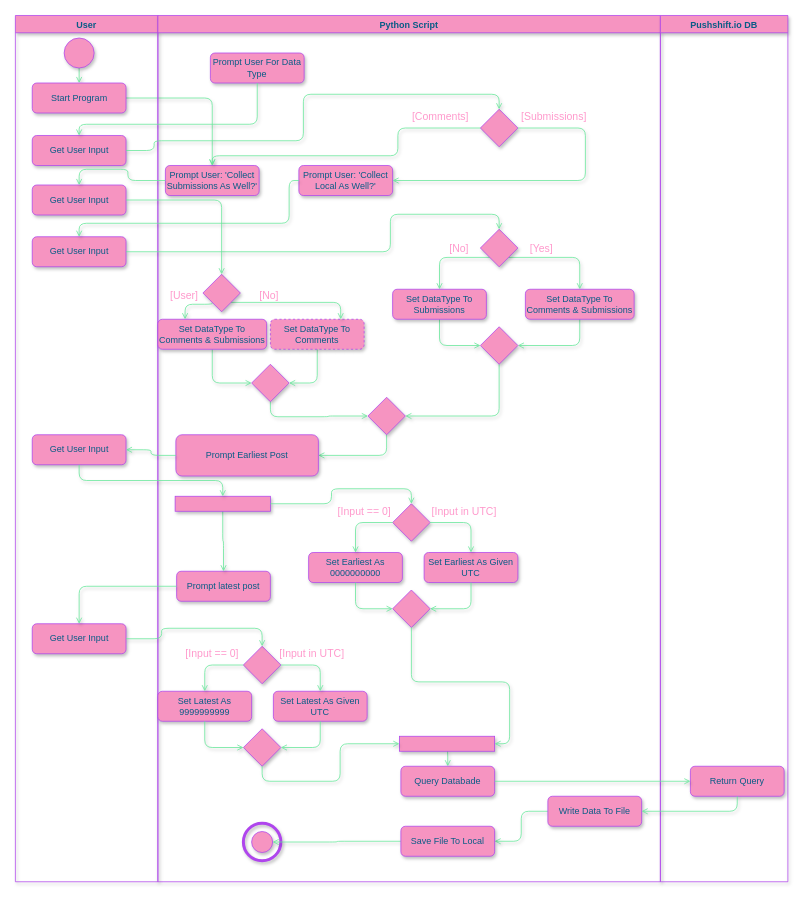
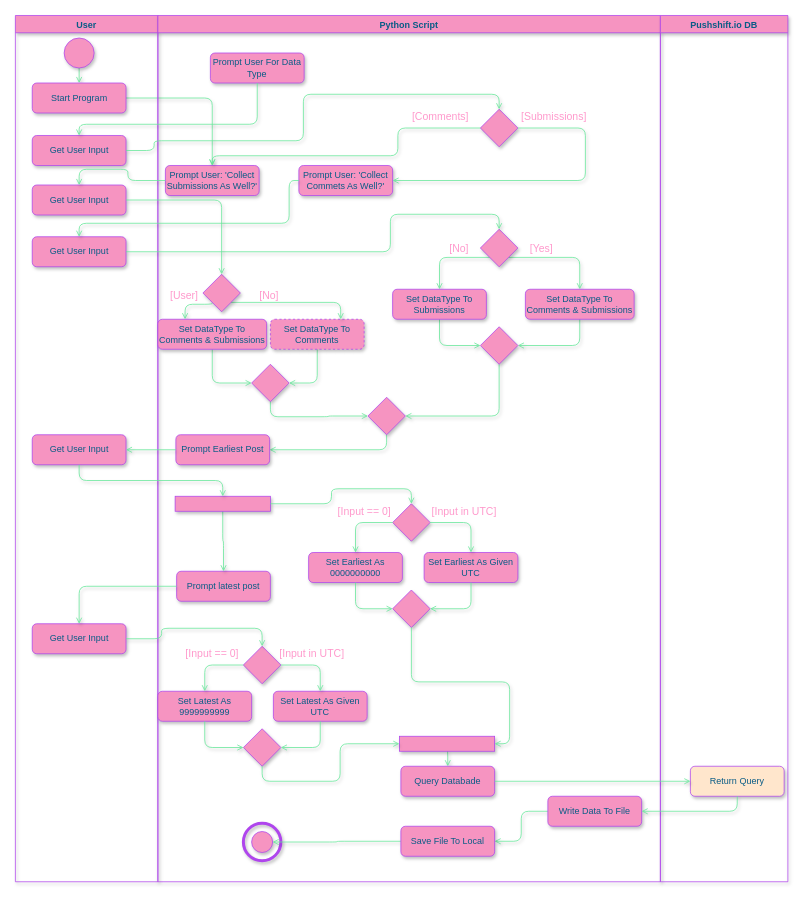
(346, 180) -> (346, 180)
(247, 455) -> (223, 450)
(737, 781) -> (737, 781)
